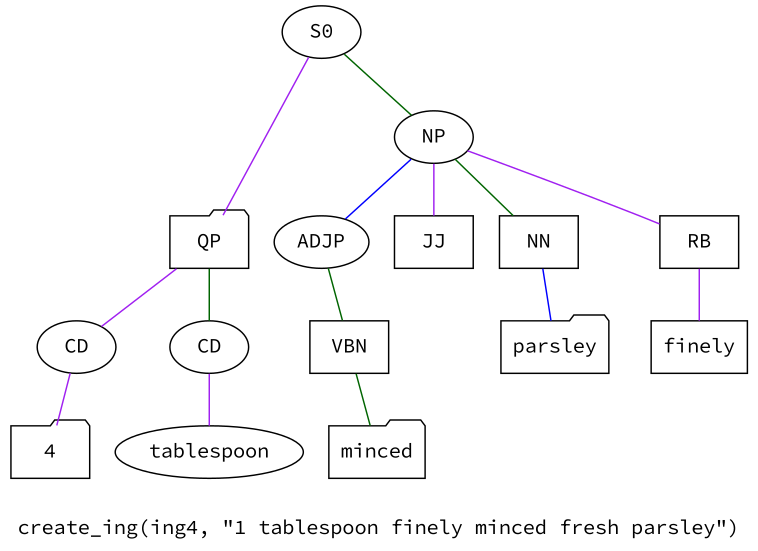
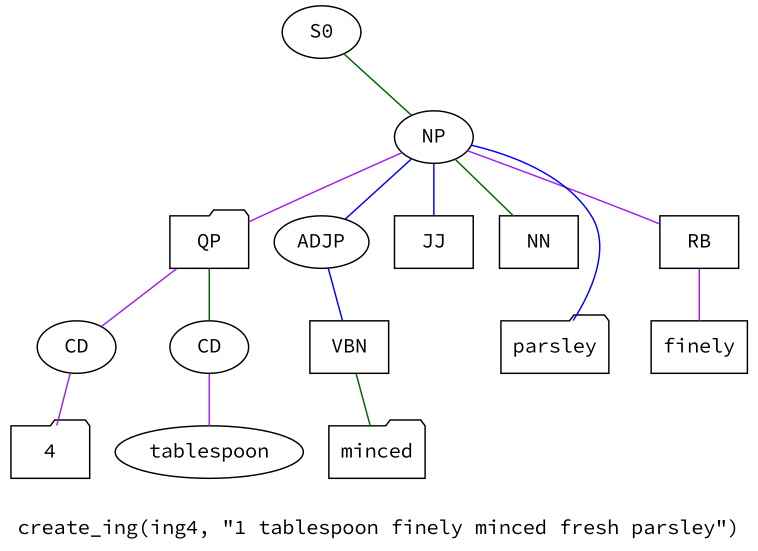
(266, 136) -> (325, 187)
(434, 190) -> (434, 190)
(335, 294) -> (335, 294)
(547, 295) -> (582, 204)
